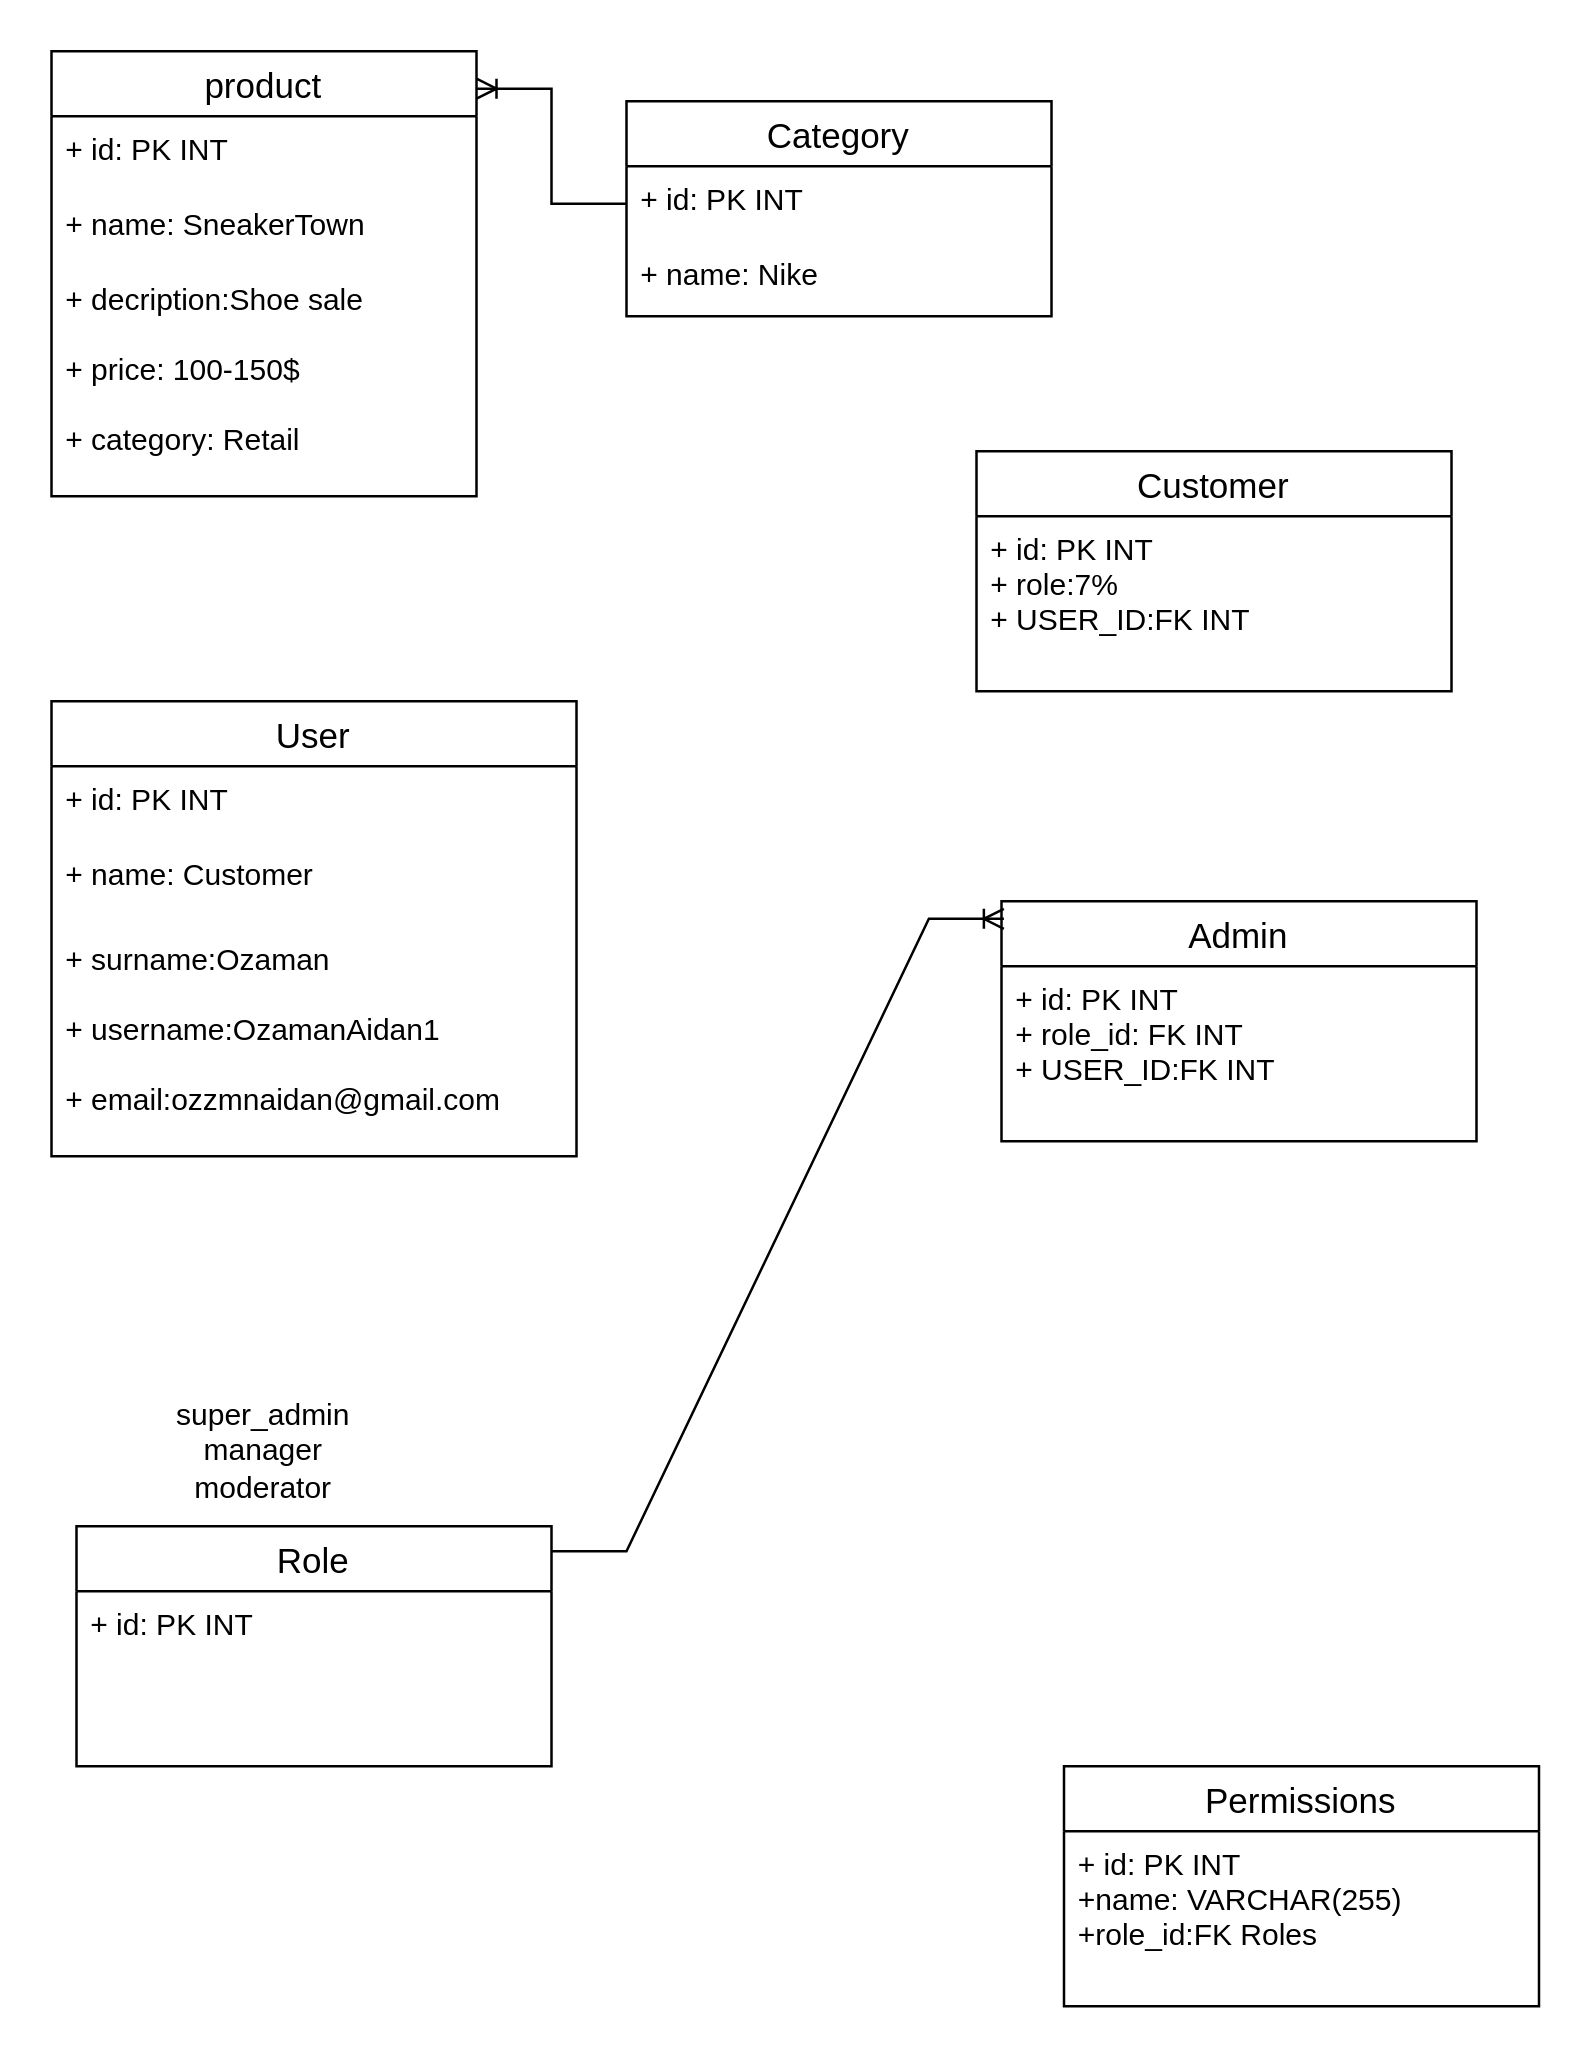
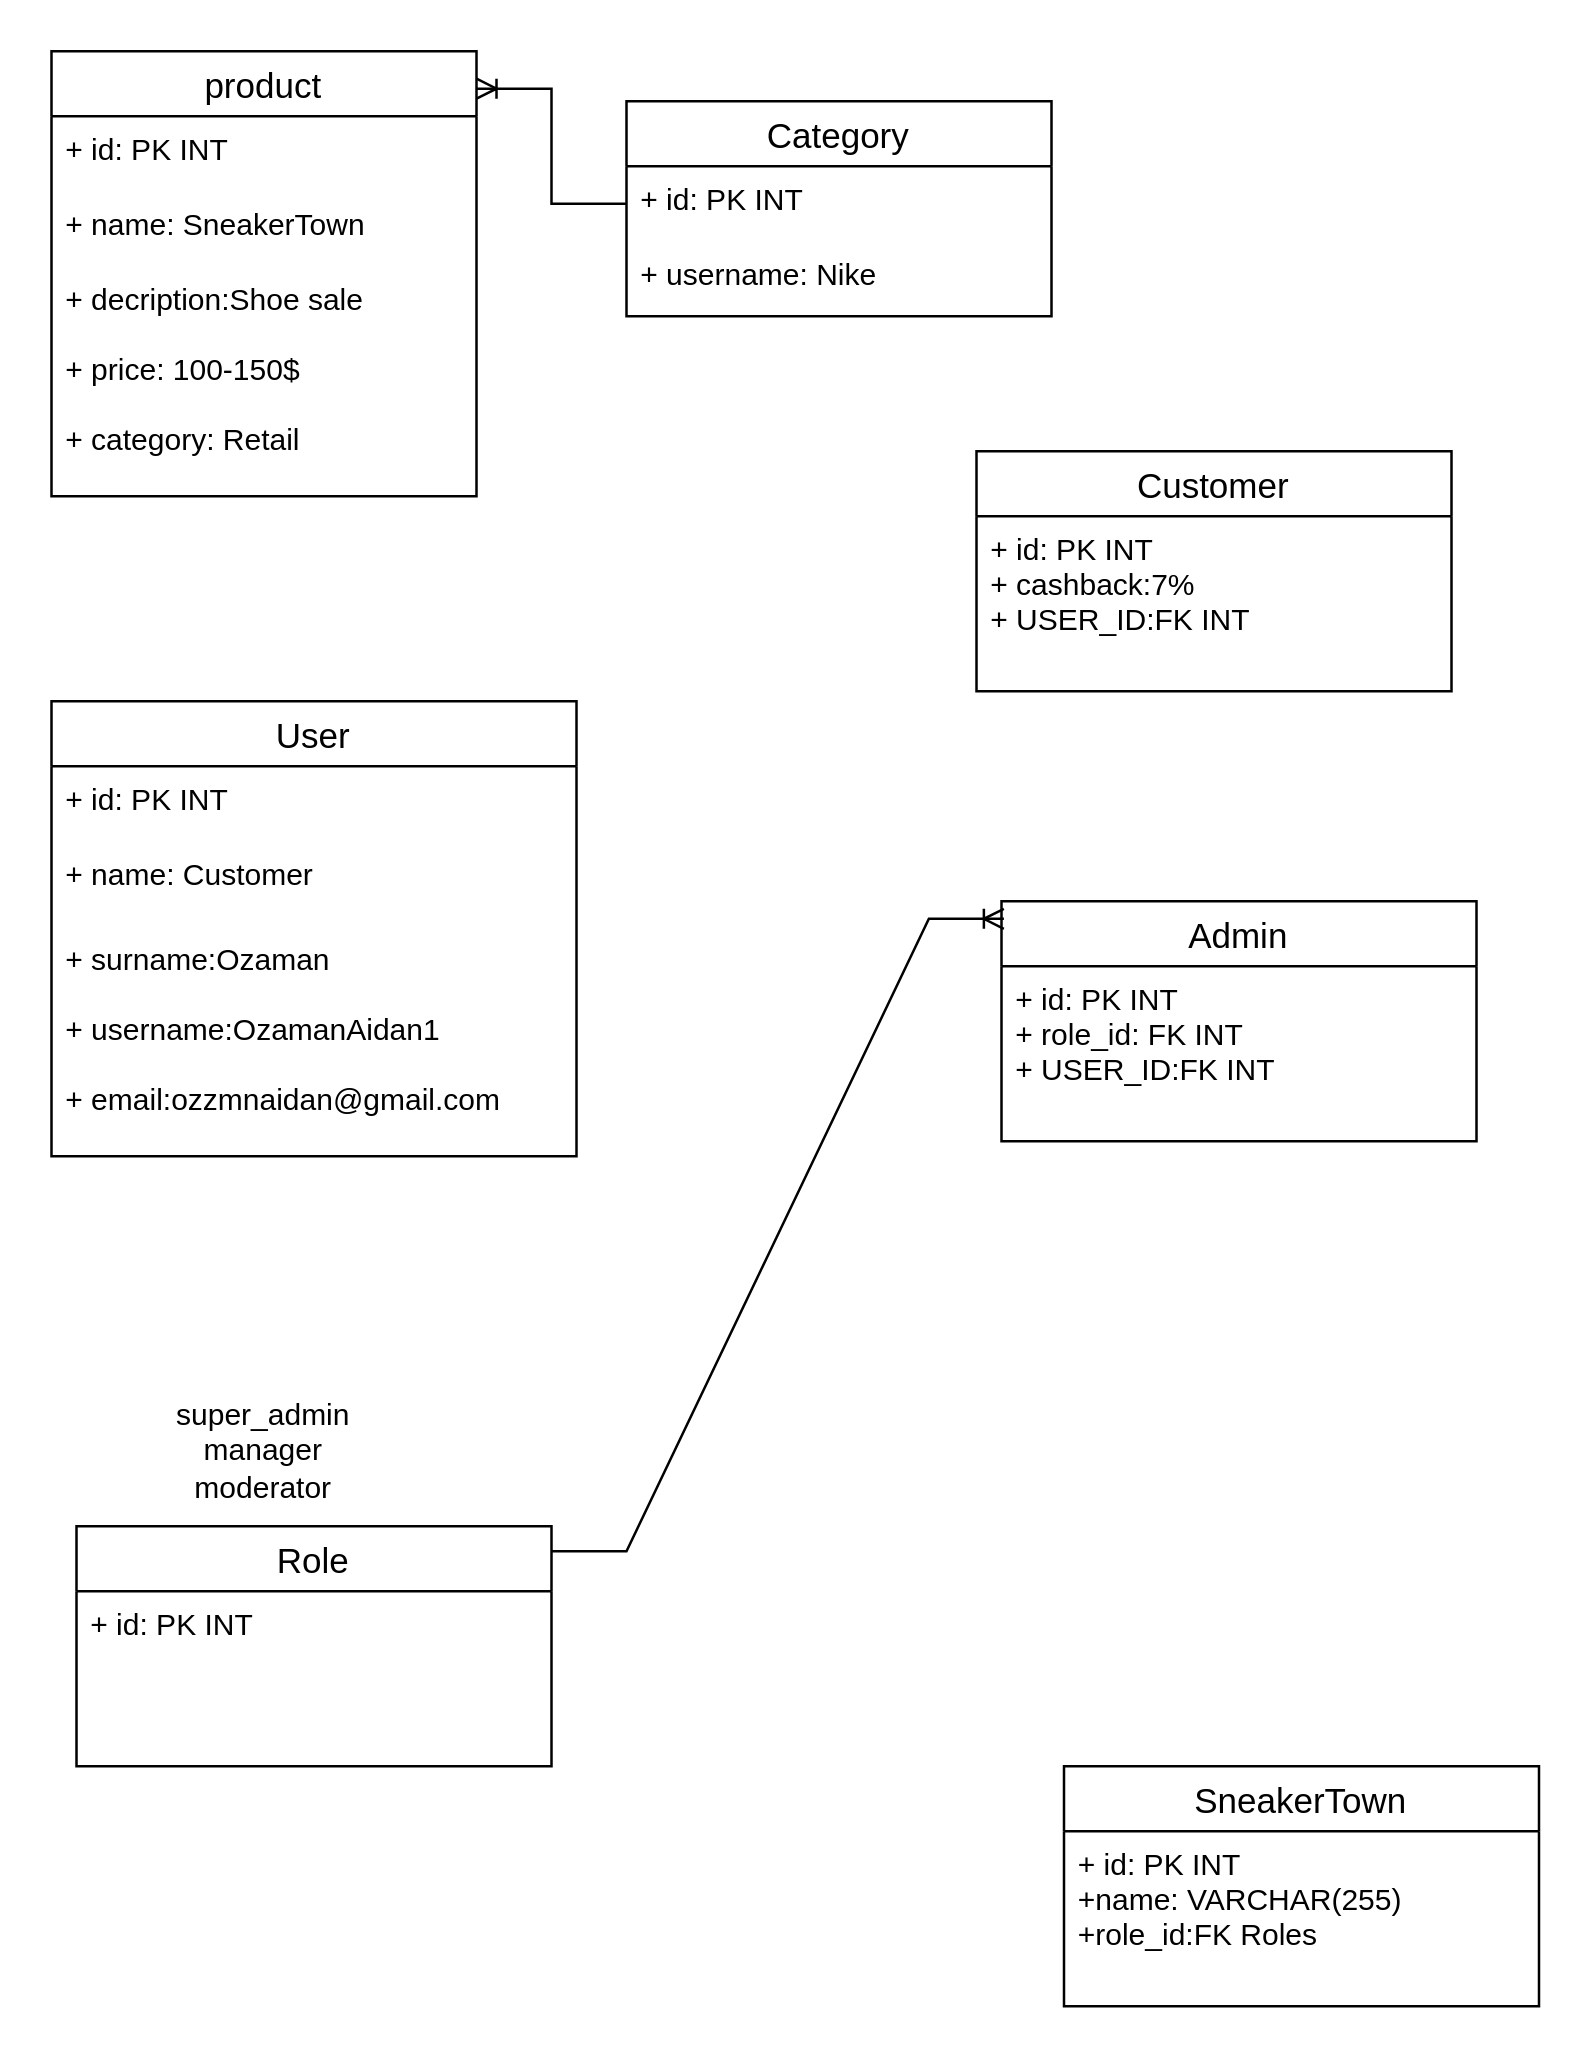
(725, 275) -> (759, 275)
(1071, 550) -> (1071, 550)
(1300, 1801) -> (1300, 1801)
